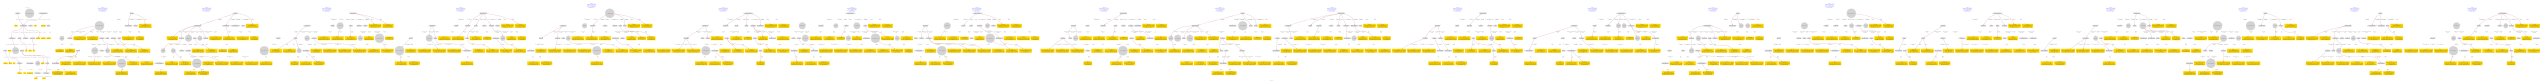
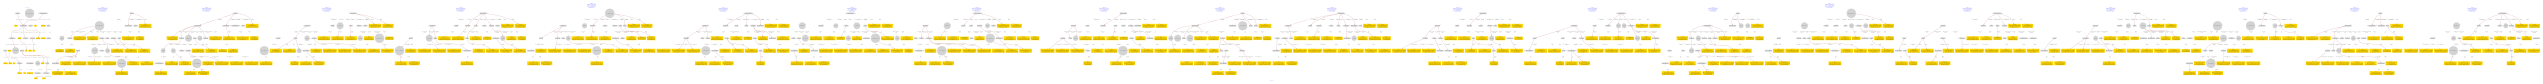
(20, 38) -> (20, 38)
(49, 38) -> (49, 38)
